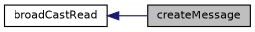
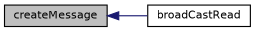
(133, 16) -> (133, 16)
